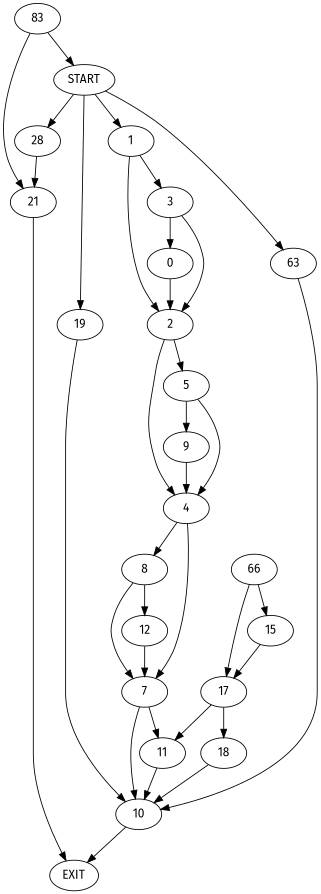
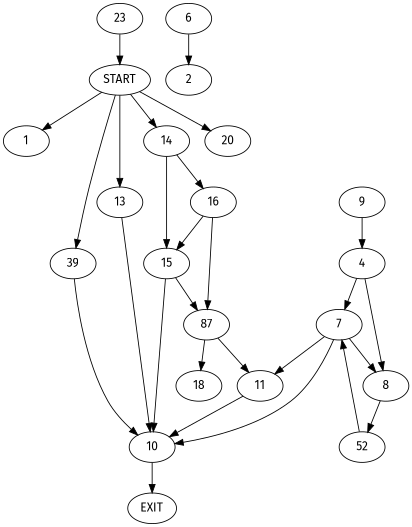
(38, 19) -> (120, 19)
(38, 141) -> (228, 141)
none -> (167, 141)
(33, 202) -> none
(170, 202) -> none
(130, 233) -> none
(170, 264) -> (189, 19)
(293, 264) -> (120, 202)
(80, 325) -> (73, 264)
(186, 386) -> none
(149, 415) -> none
(254, 570) -> (213, 202)
(111, 626) -> (360, 352)
(145, 631) -> (362, 447)
(224, 692) -> (207, 325)
(185, 781) -> (160, 351)
